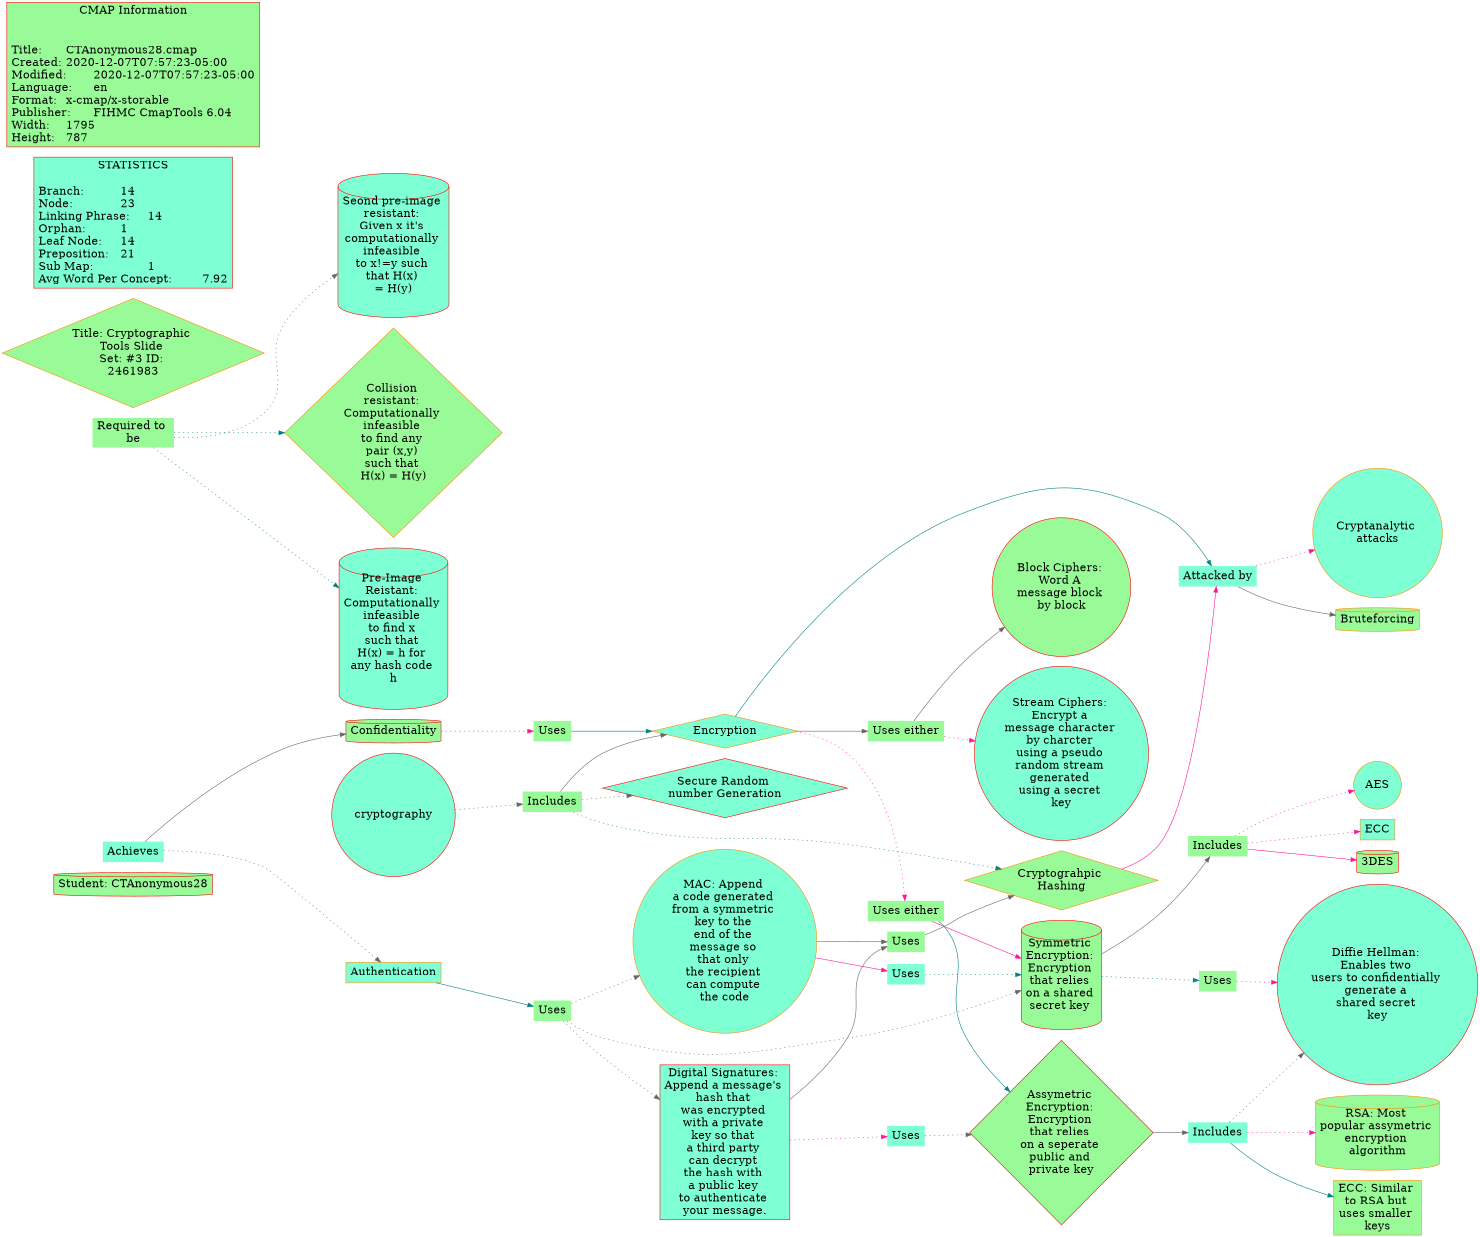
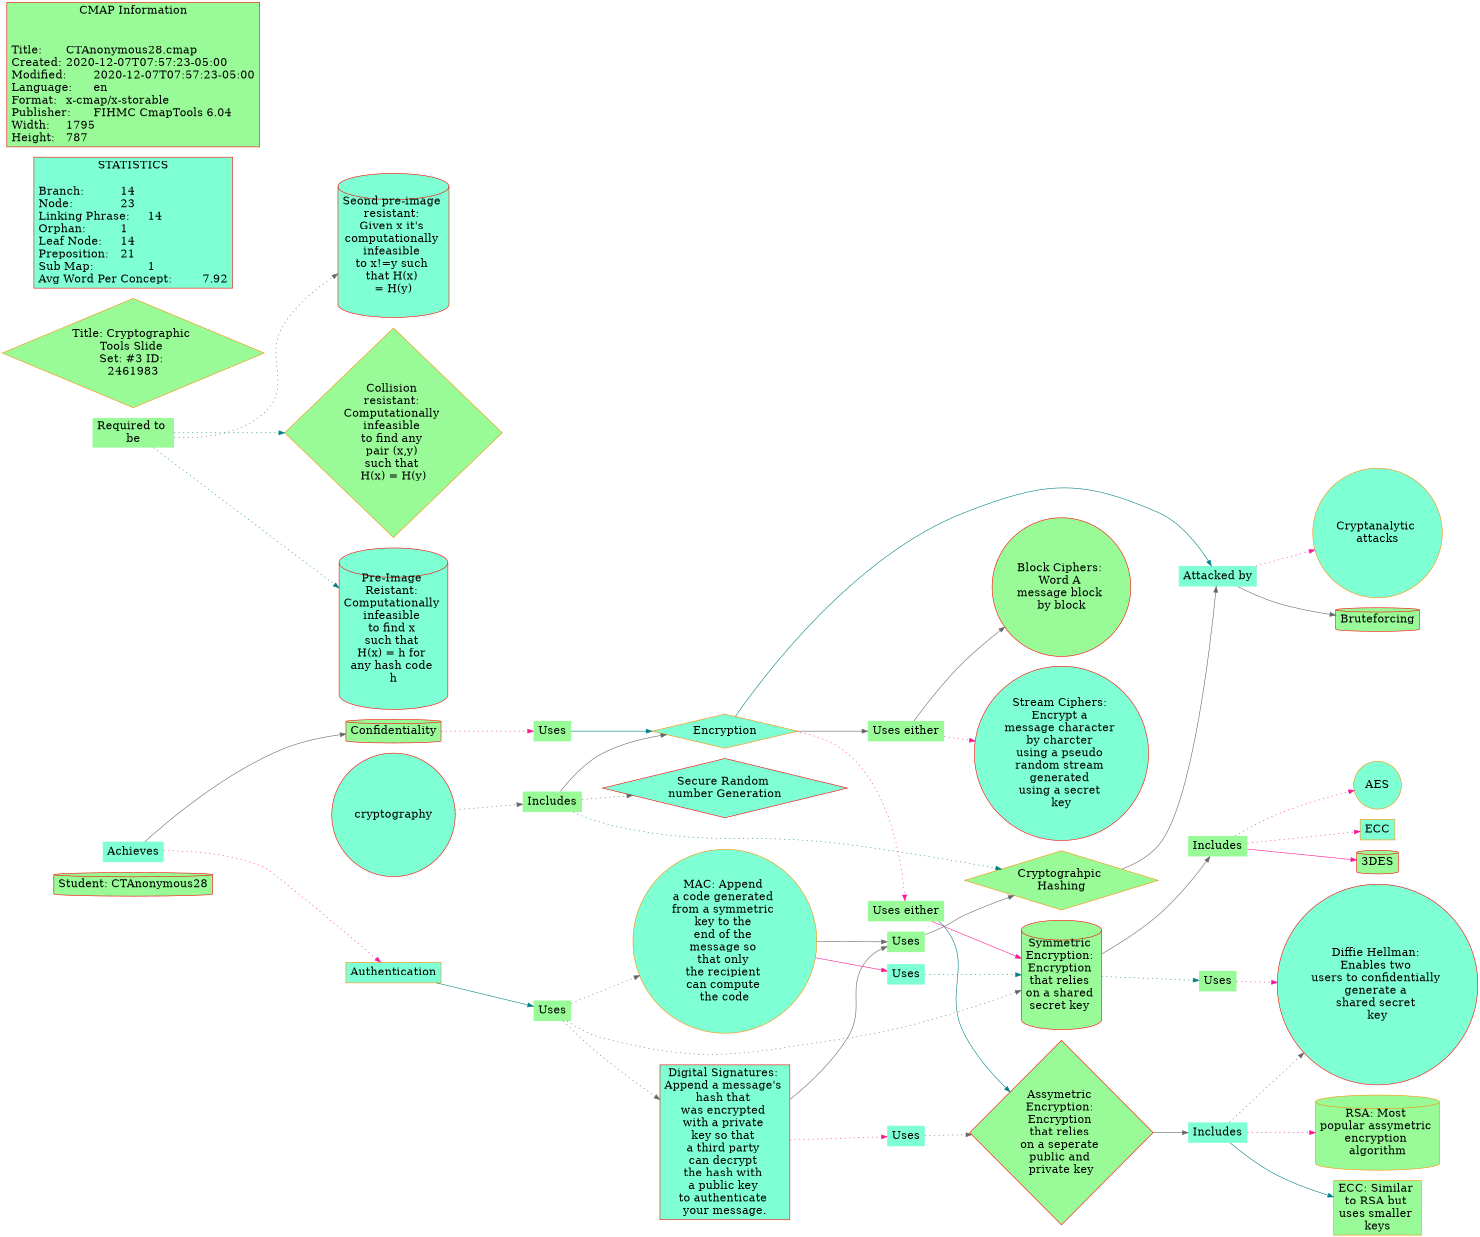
(1378, 620) -> (1378, 620)
(1194, 743) -> (1194, 743)
(281, 880) -> (281, 880)
